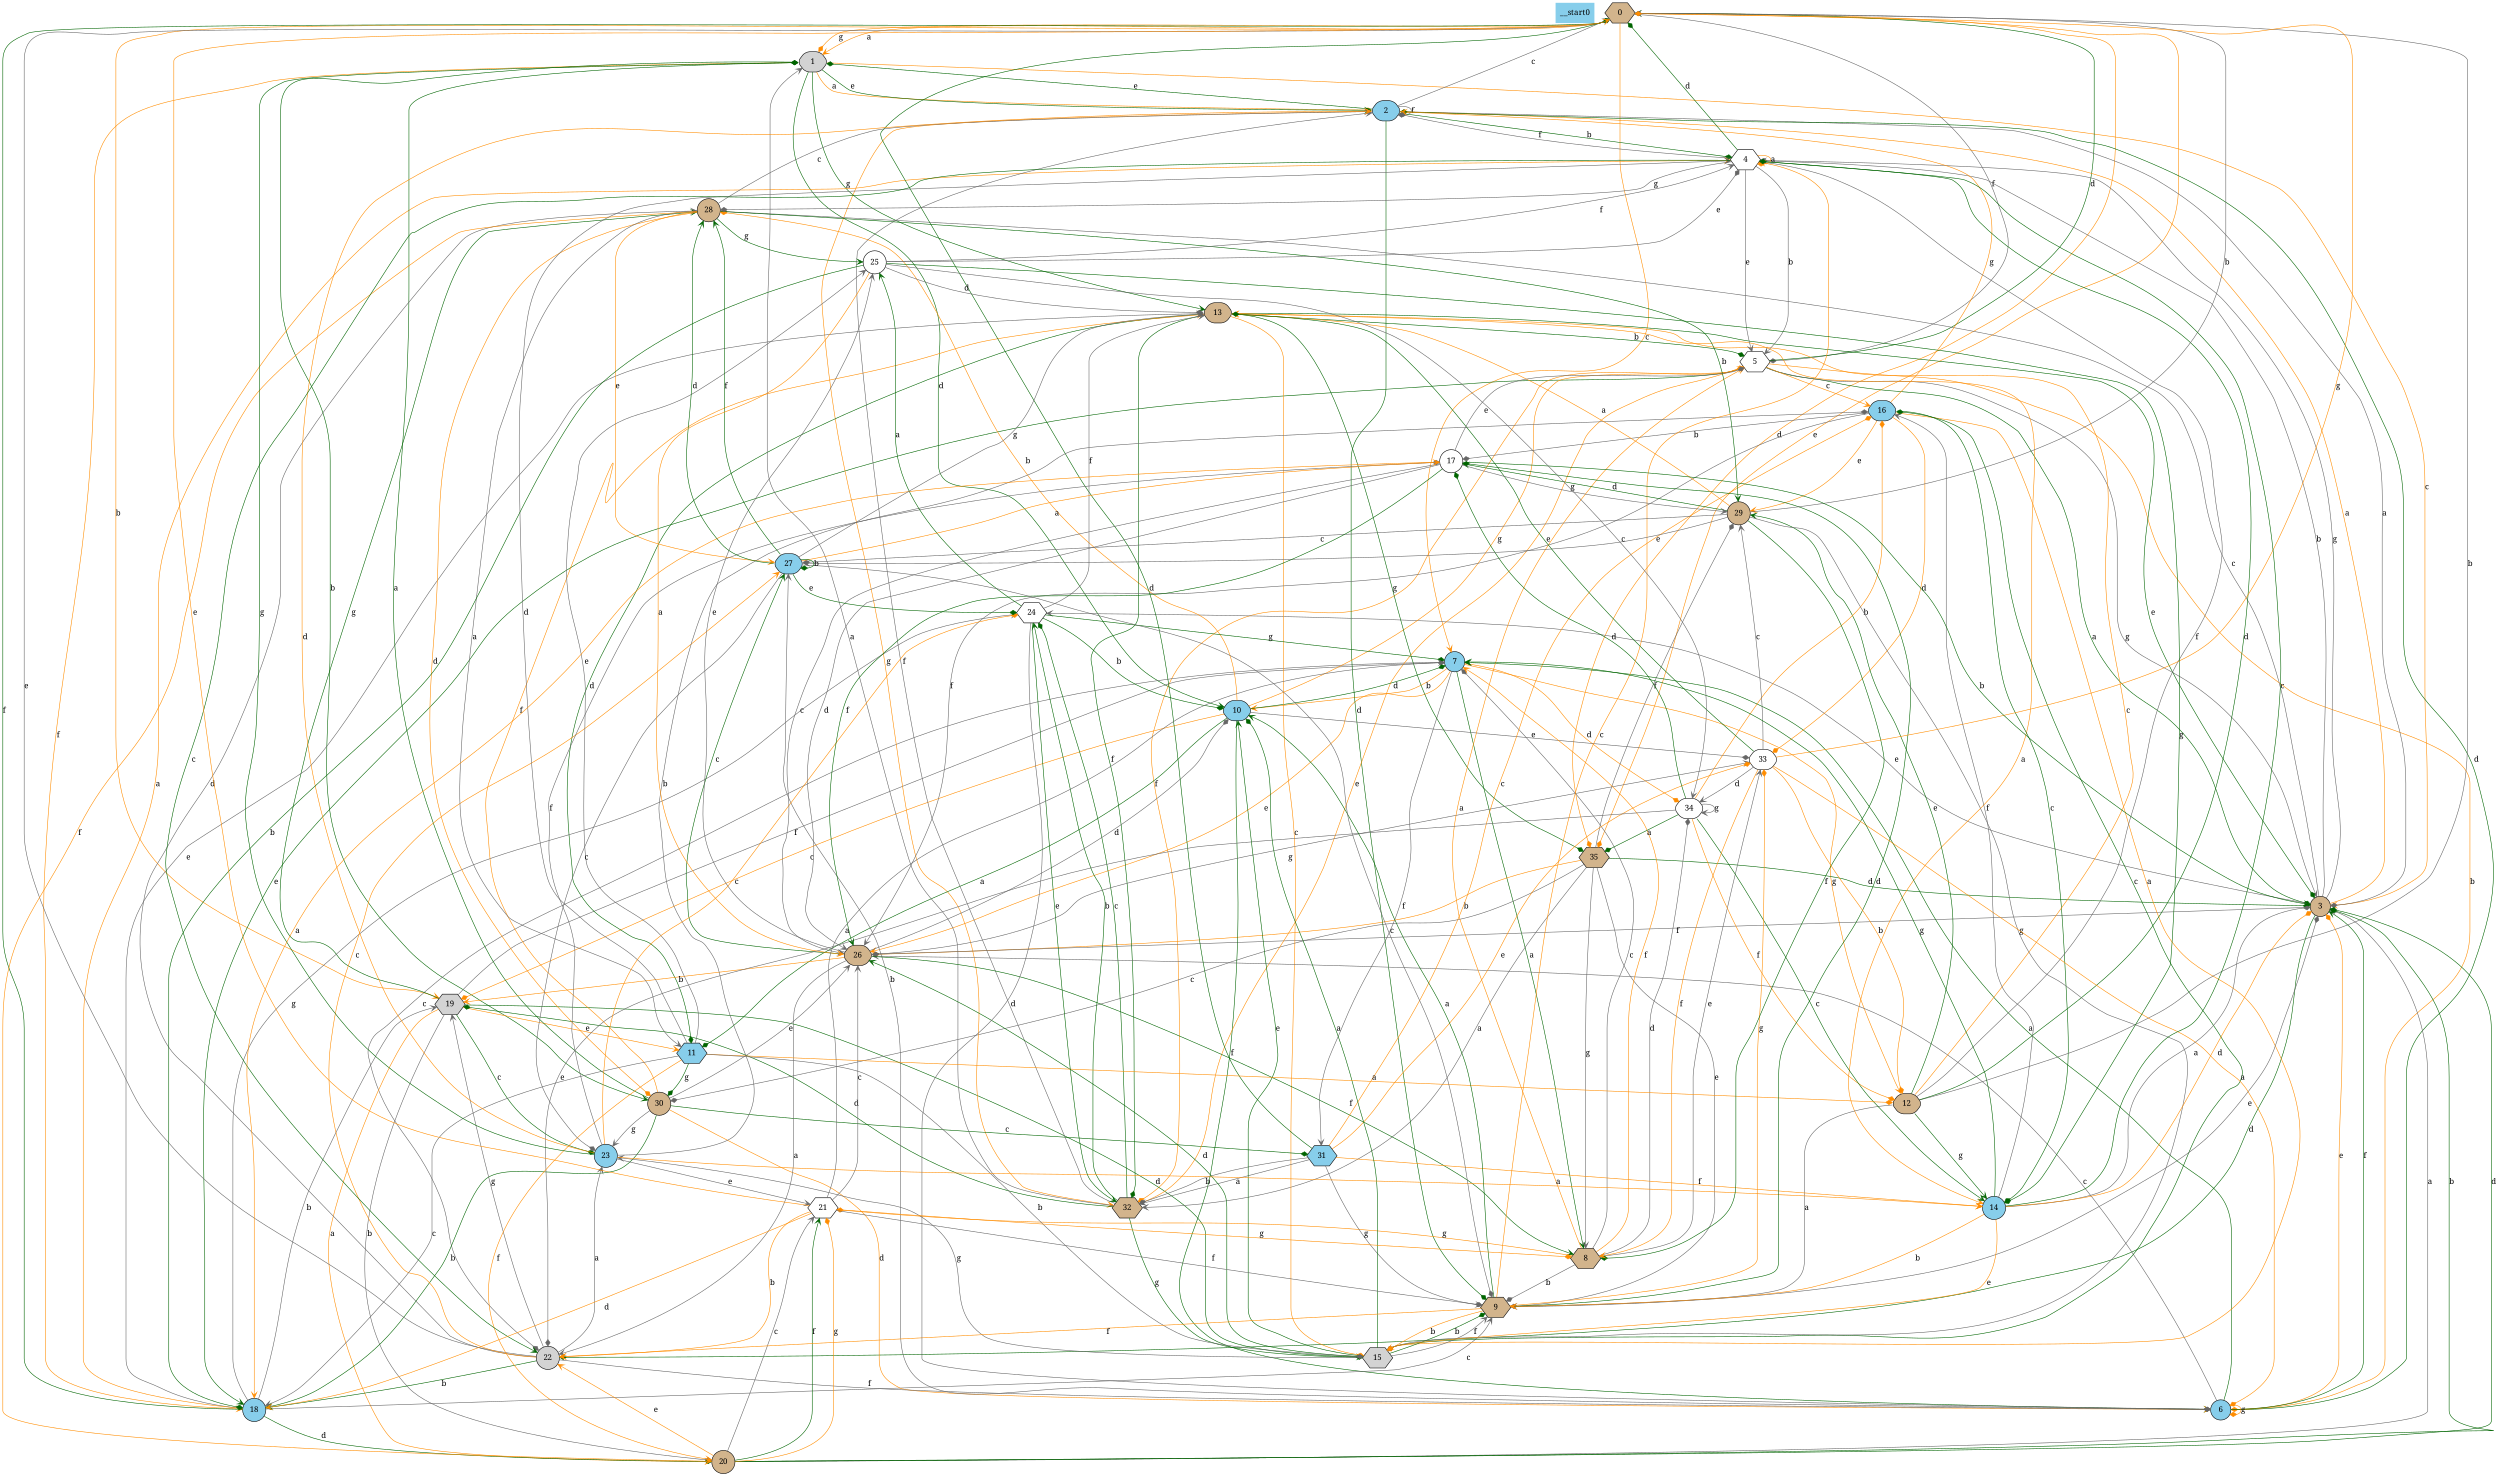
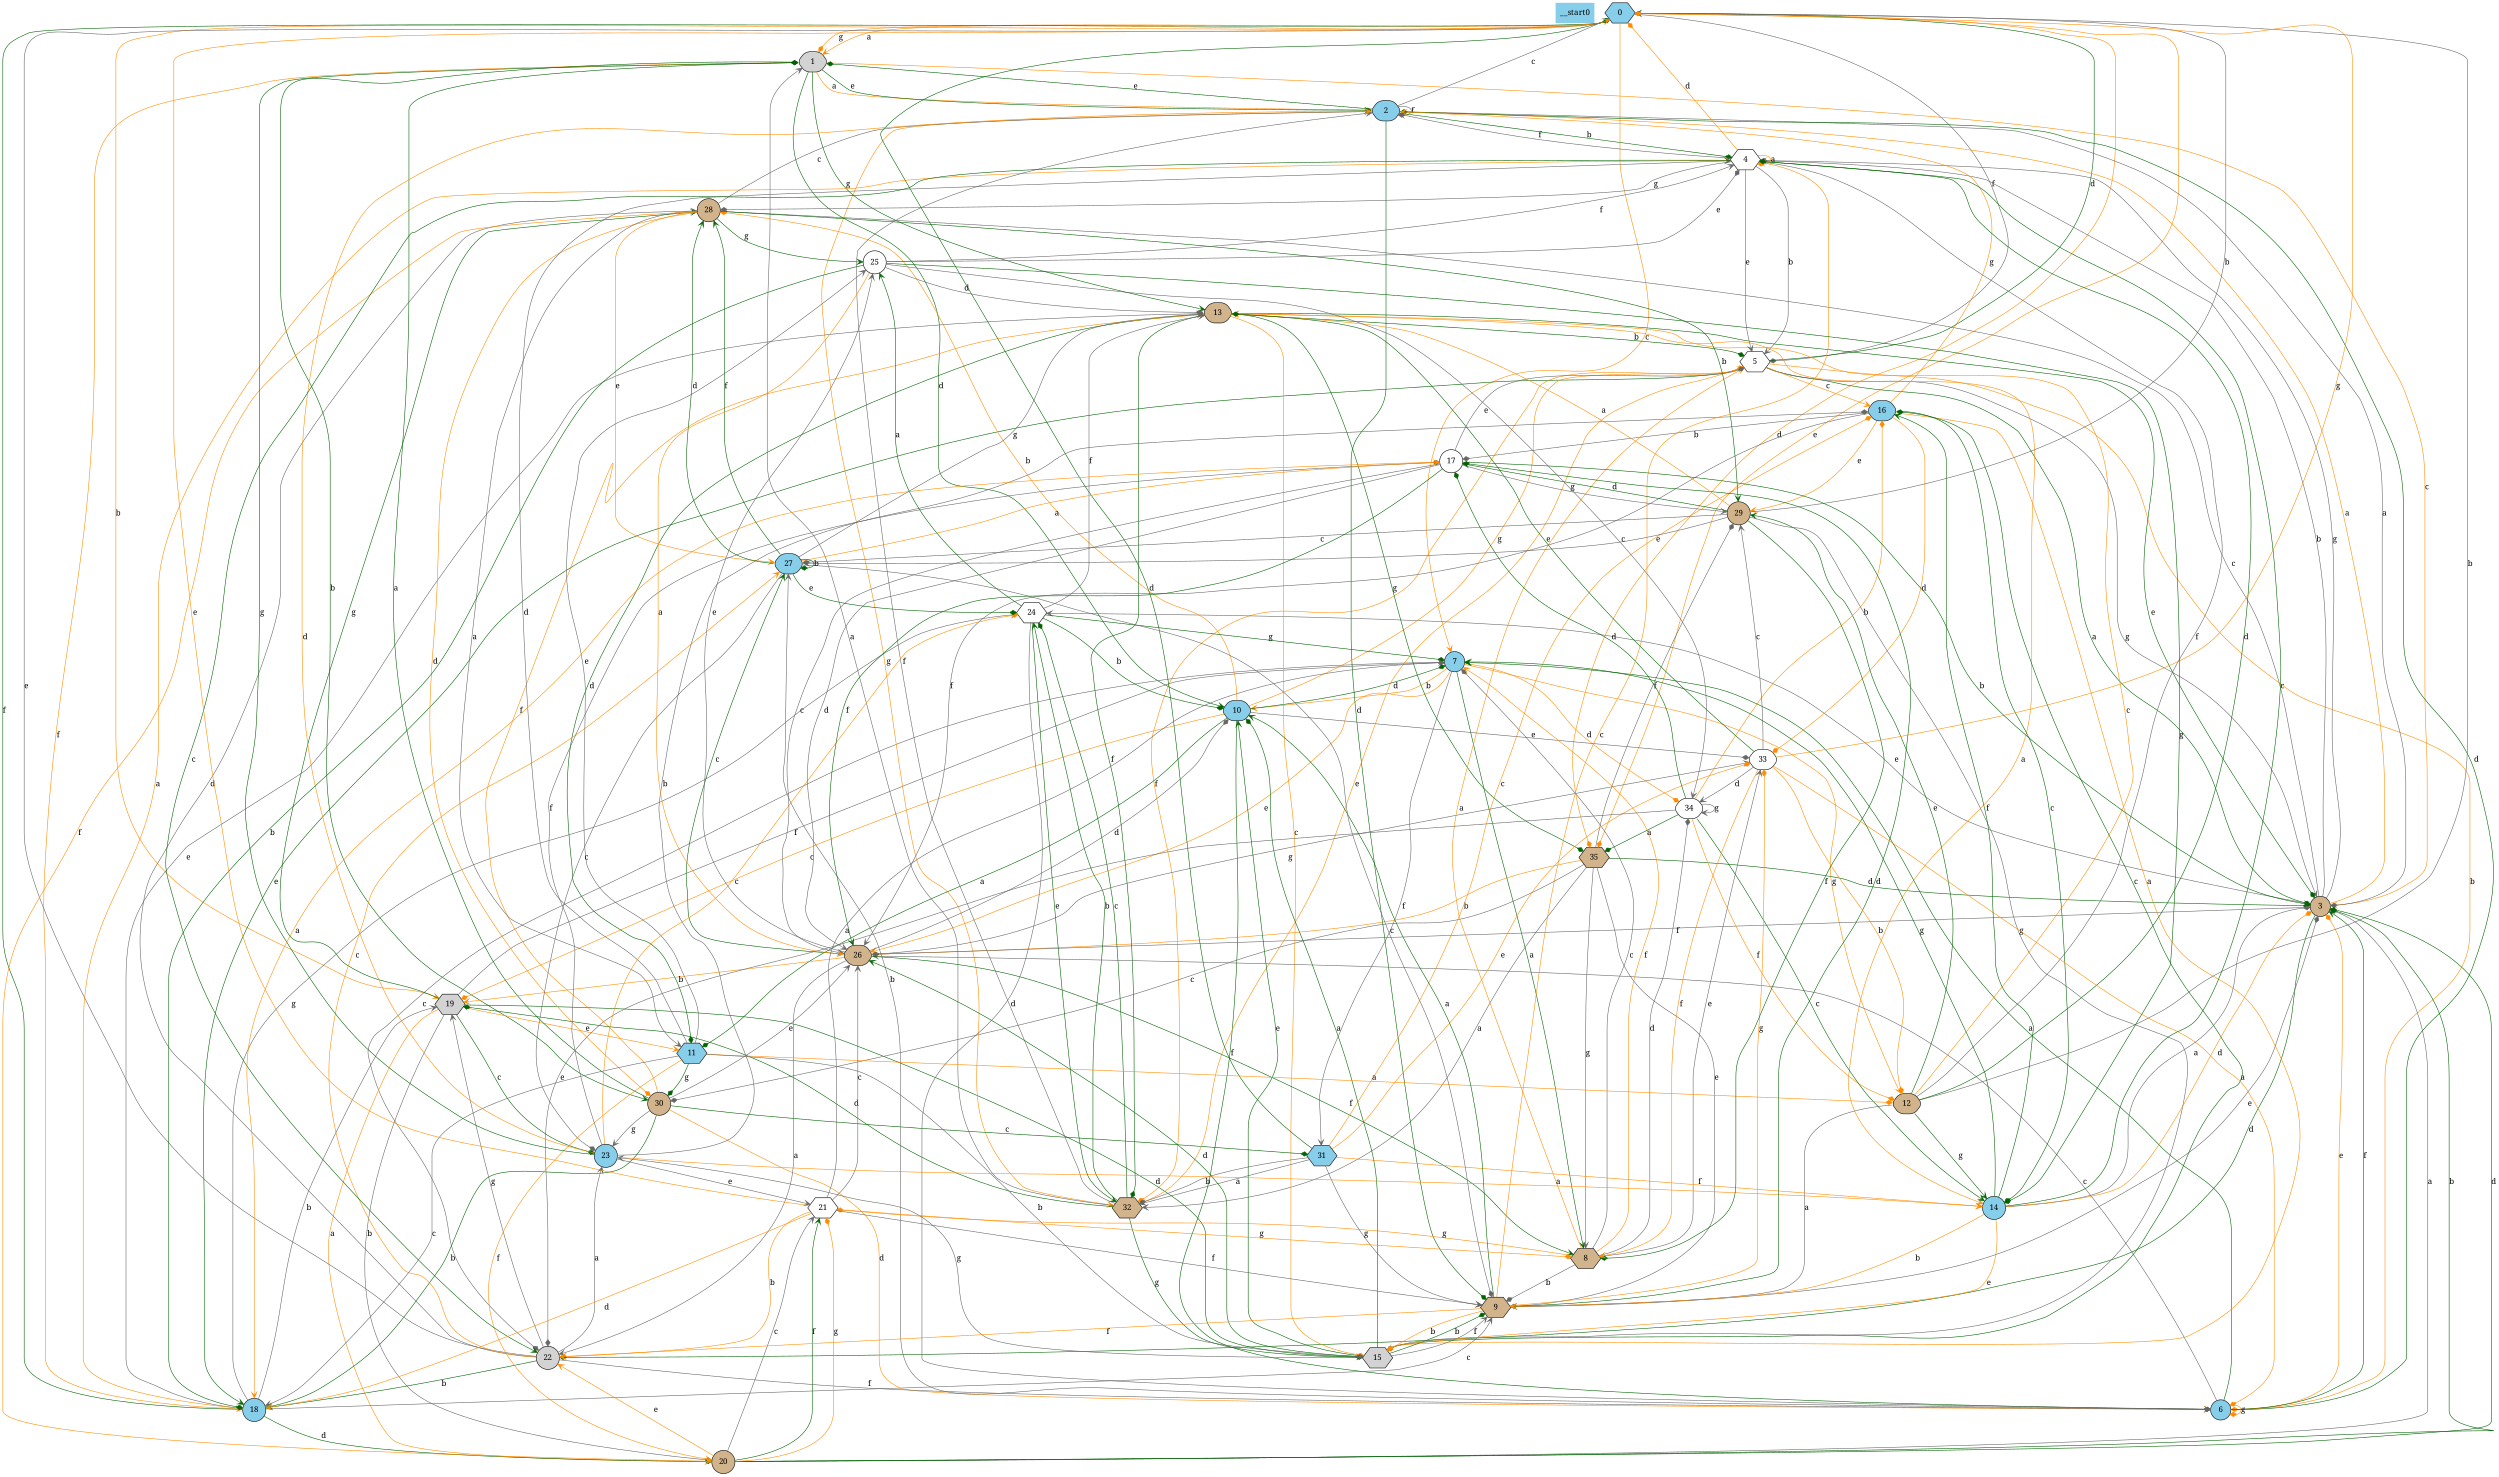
(1620, 13) -> (1620, 13)
(1685, 89) -> (1685, 89)
(1568, 143) -> (1567, 143)
(1978, 781) -> (1978, 781)
(1156, 1259) -> (1156, 1259)
